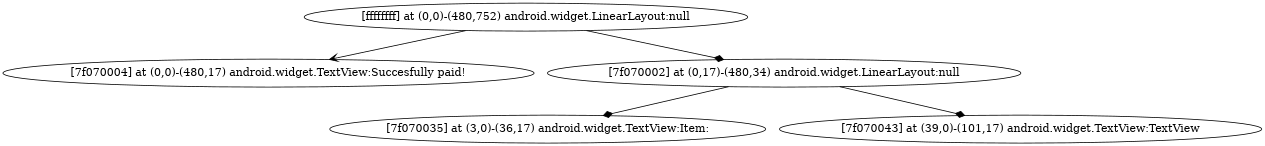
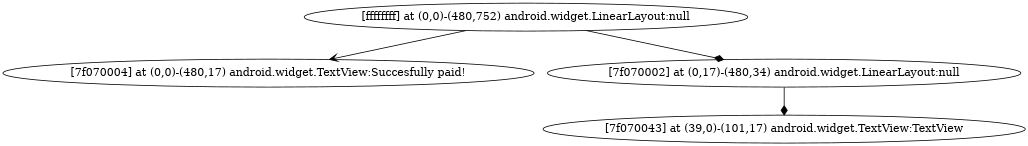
(548, 129) -> none
